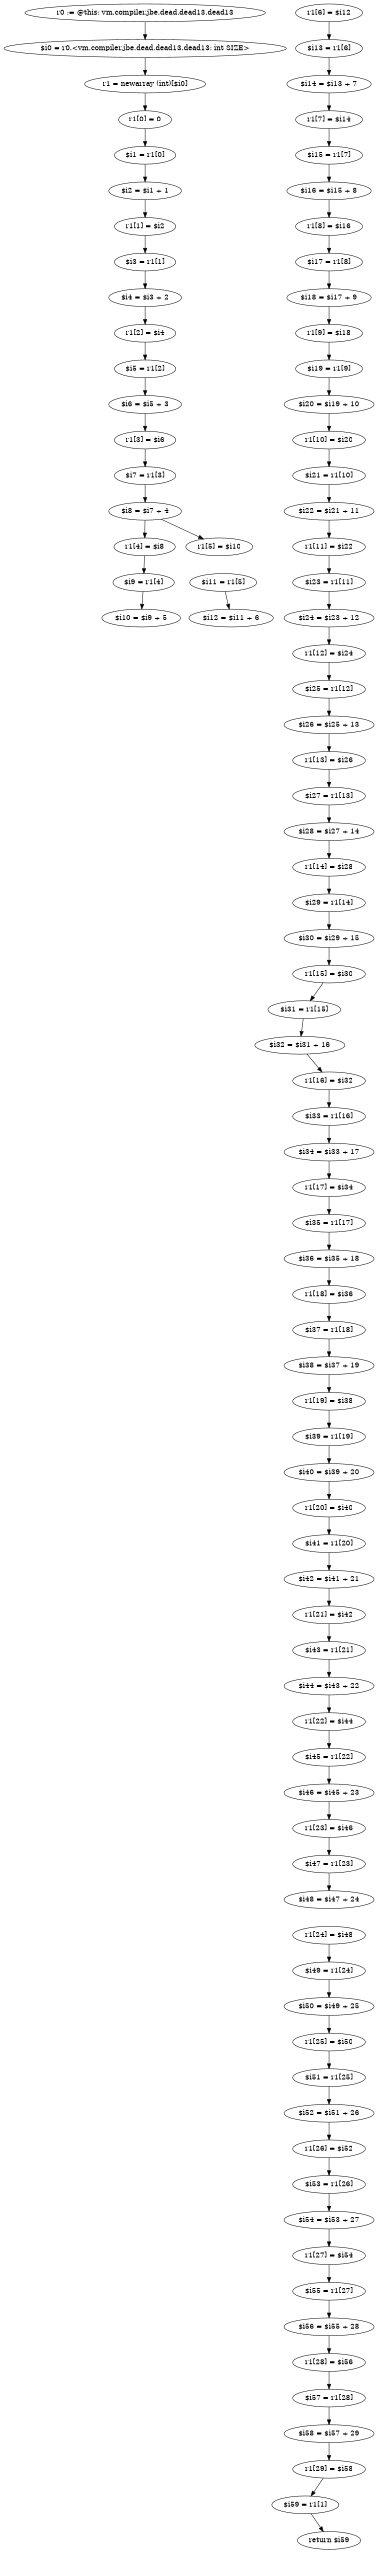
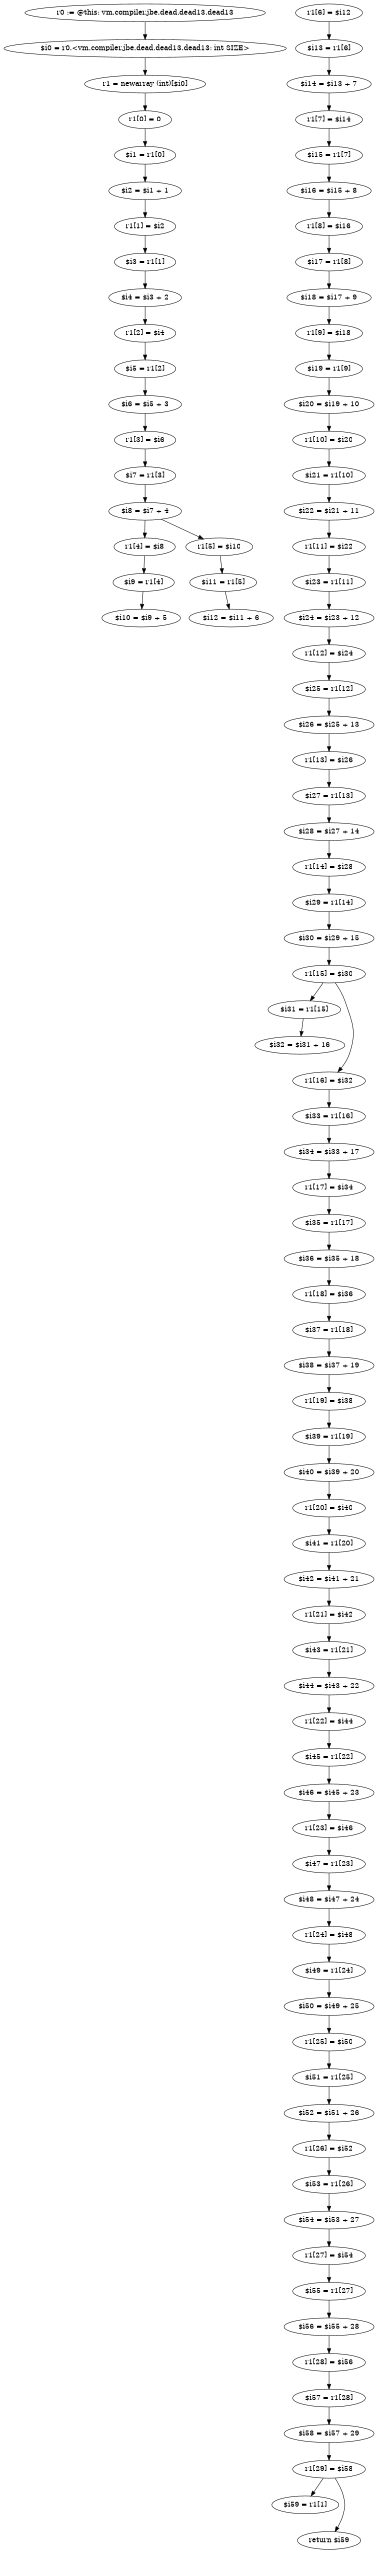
none -> (221, 562)
(313, 1061) -> (352, 1025)
none -> (329, 1915)
(316, 2521) -> (345, 2503)
